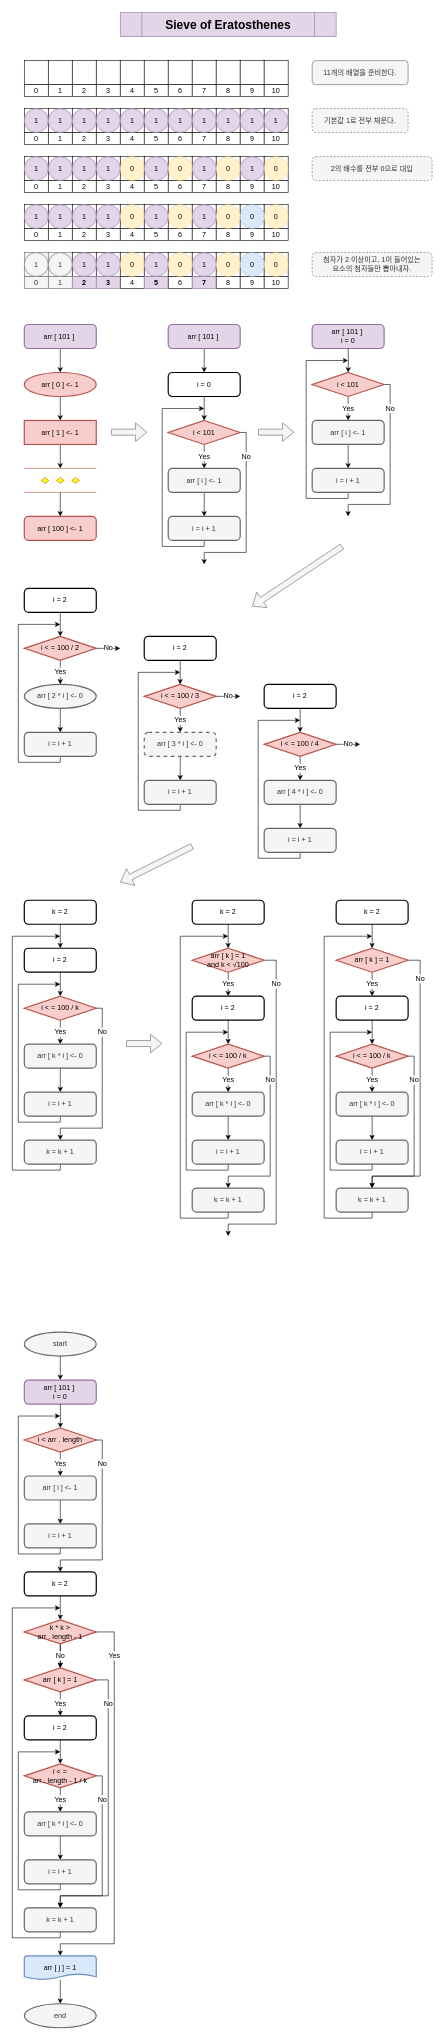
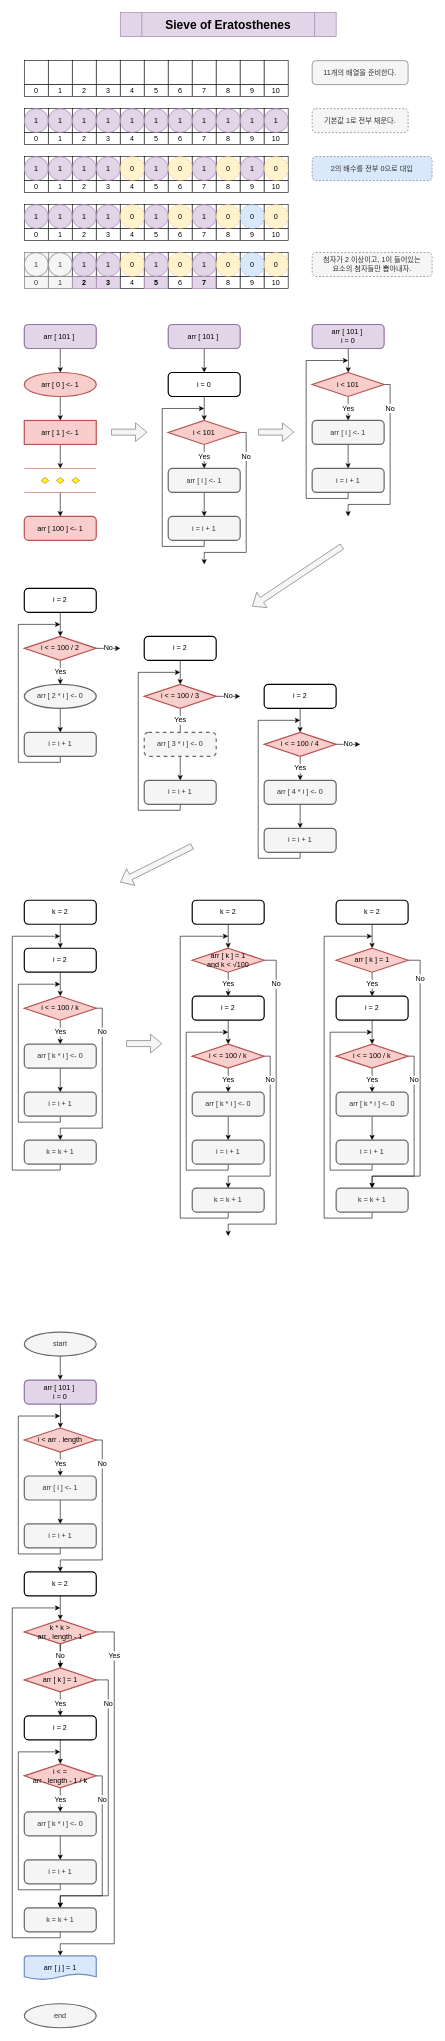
(372, 168) -> (372, 168)
(180, 726) -> (180, 728)
(60, 1998) -> none
